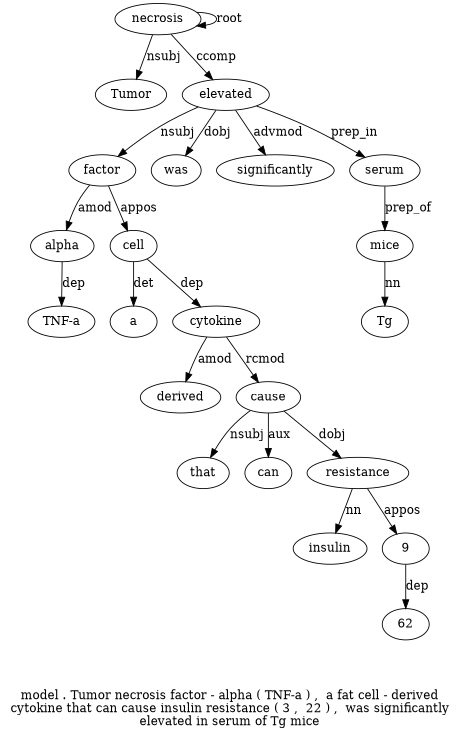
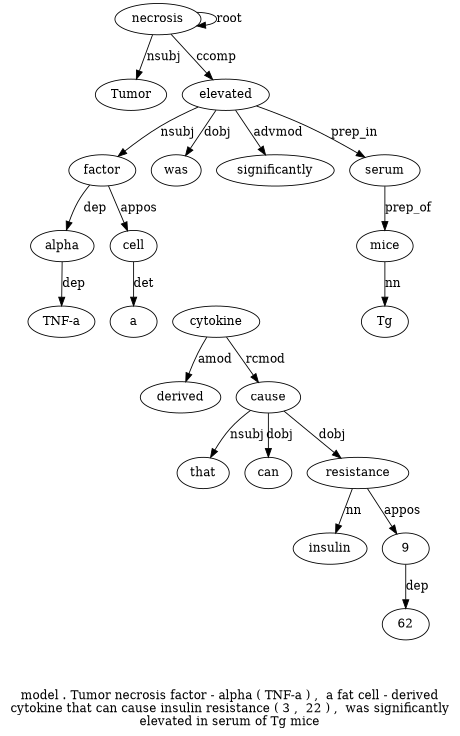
(95, 208) -> (95, 208)
(171, 280) -> none
(280, 435) -> (280, 435)
